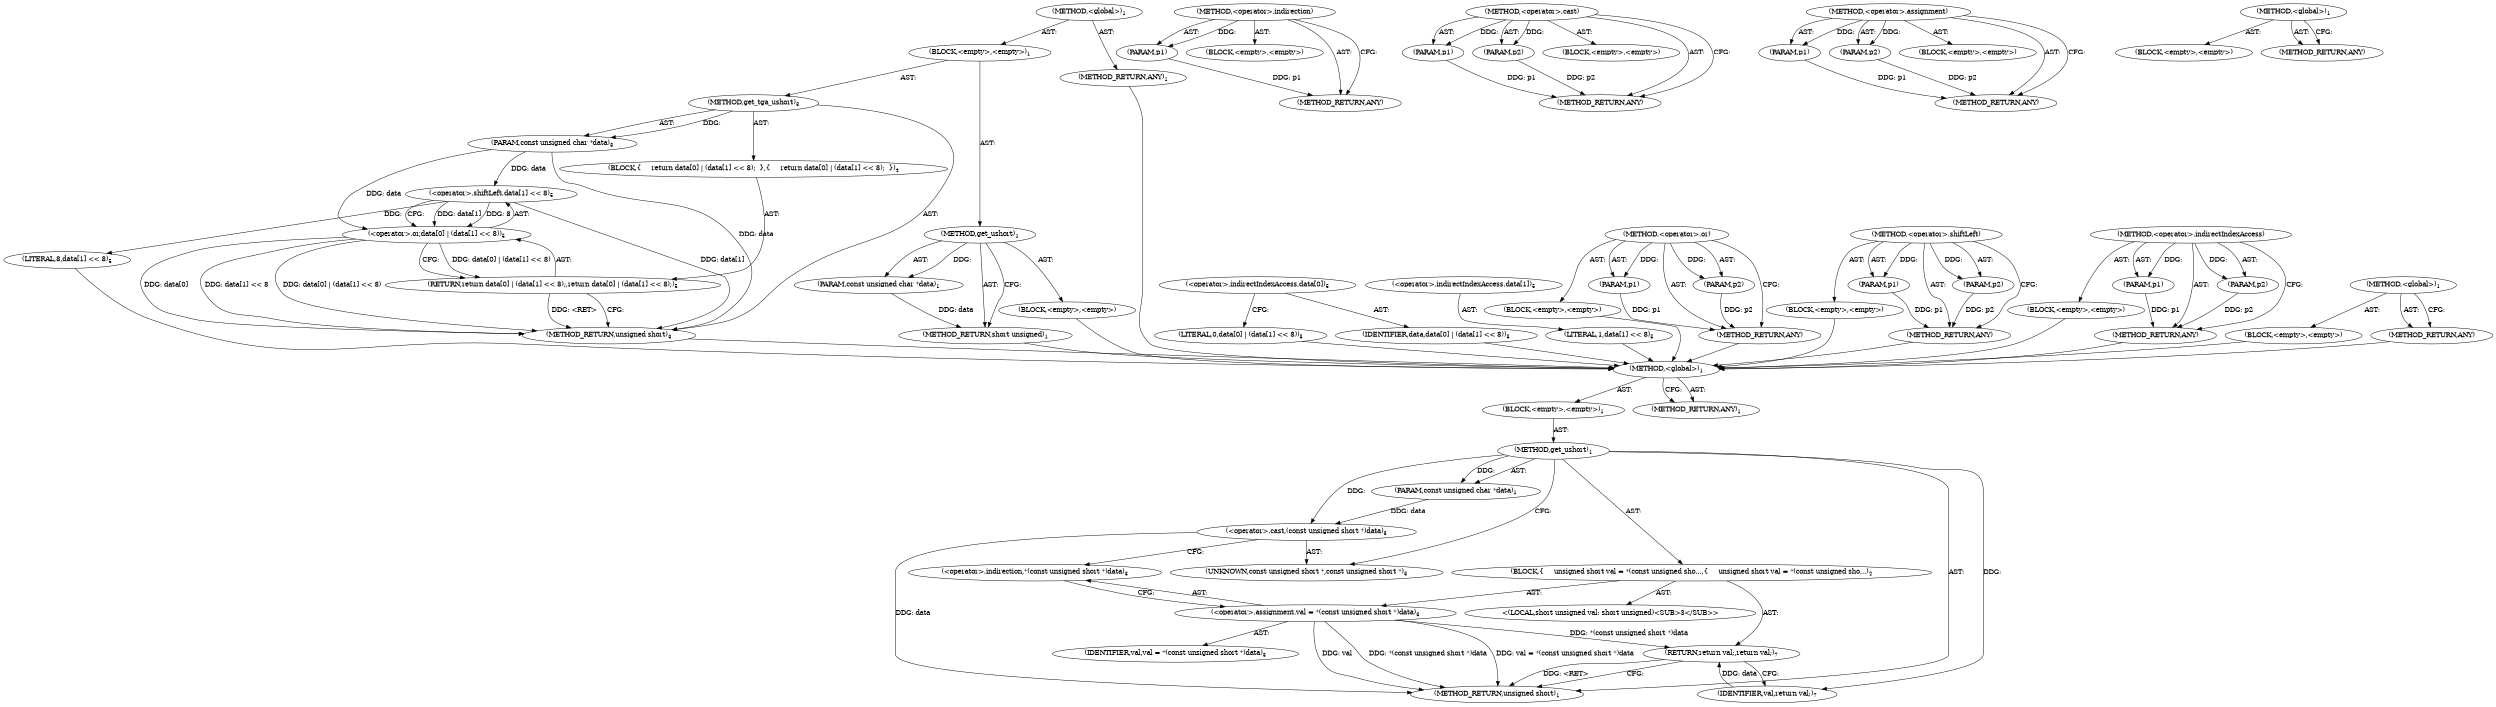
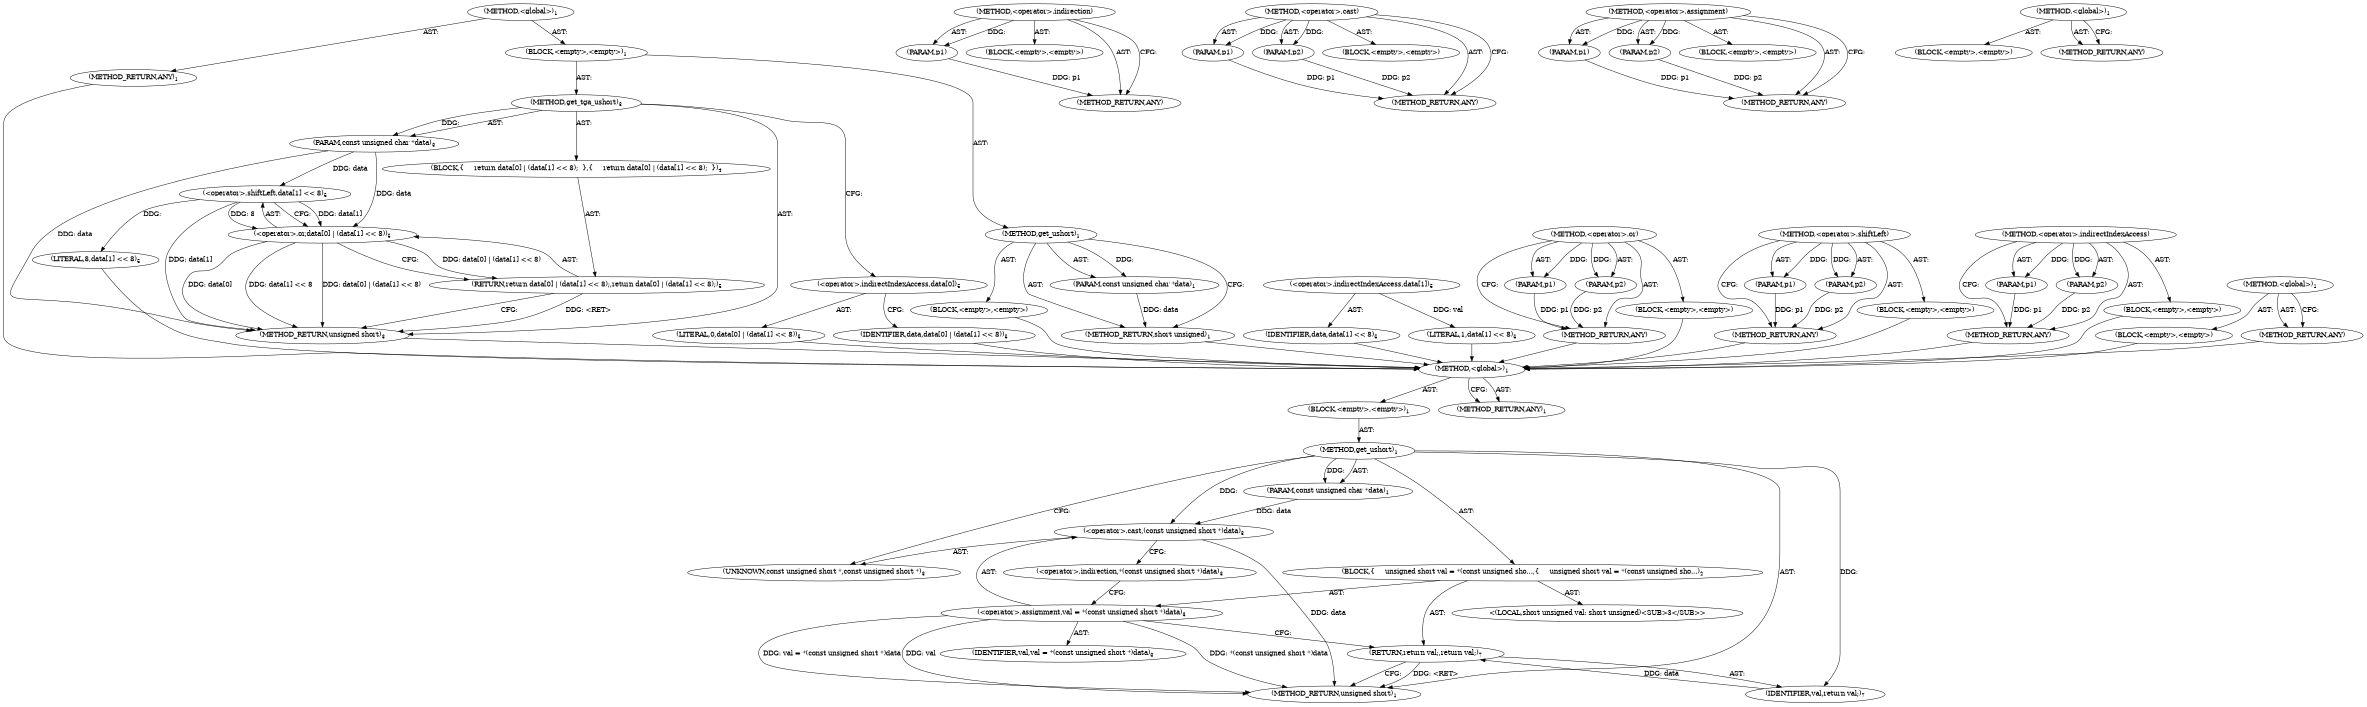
none -> (819, 123)
(1262, 310) -> (845, 310)
(1383, 310) -> (897, 310)
(1471, 310) -> (1448, 310)
none -> (1322, 336)
(1177, 593) -> (988, 559)
(1629, 634) -> (1284, 634)
(1772, 674) -> (1738, 674)
